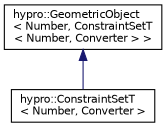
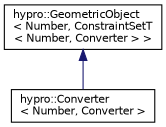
(83, 106) -> (83, 106)
